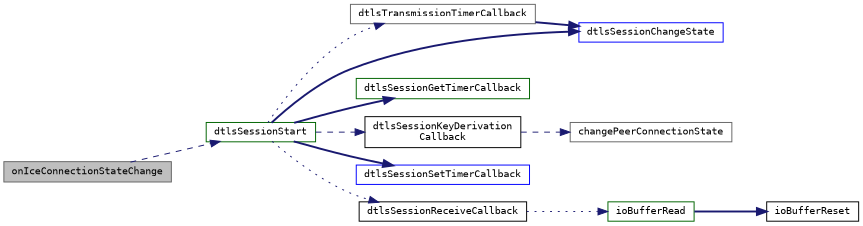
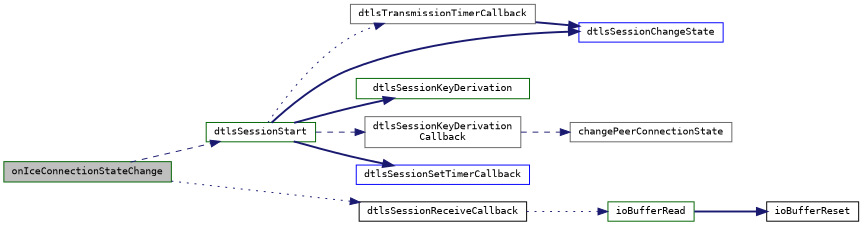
(443, 89) -> (443, 89)
(443, 132) -> (443, 132)
(88, 172) -> (88, 172)
(318, 176) -> (261, 191)
